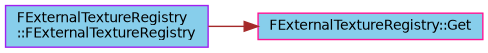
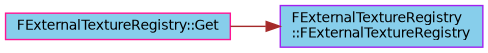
(226, 26) -> (248, 26)
